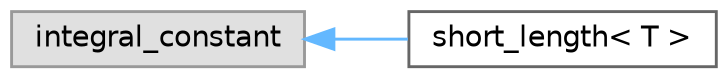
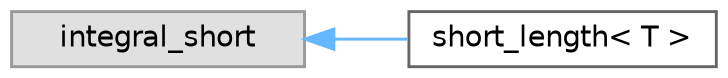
(158, 39) -> (158, 39)
